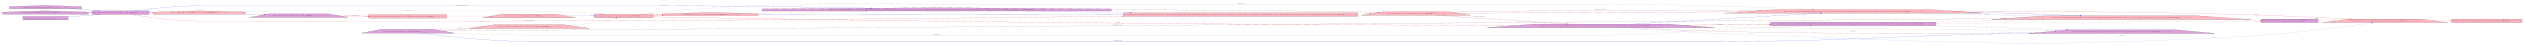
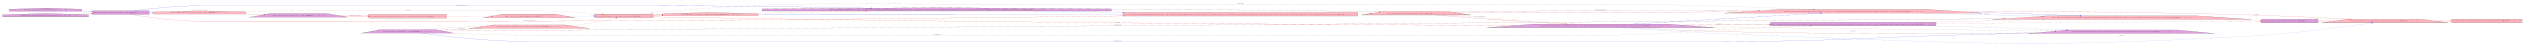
(46, 18) -> none
